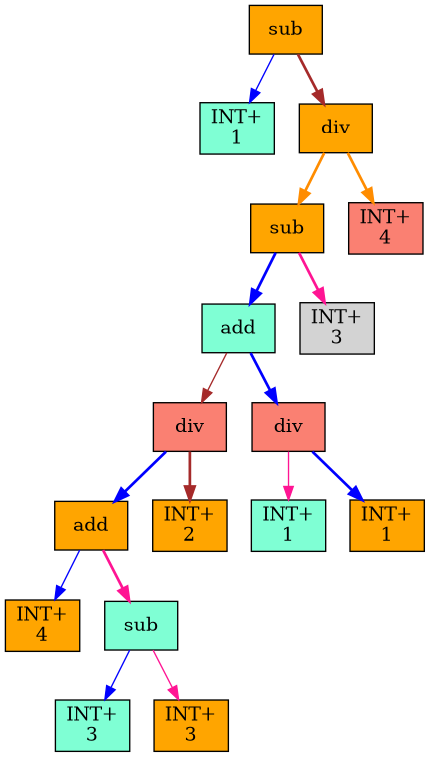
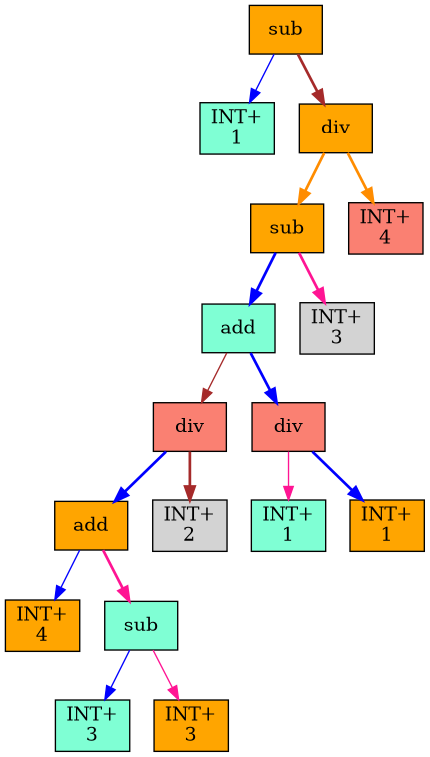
(190, 526) -> (190, 526)
